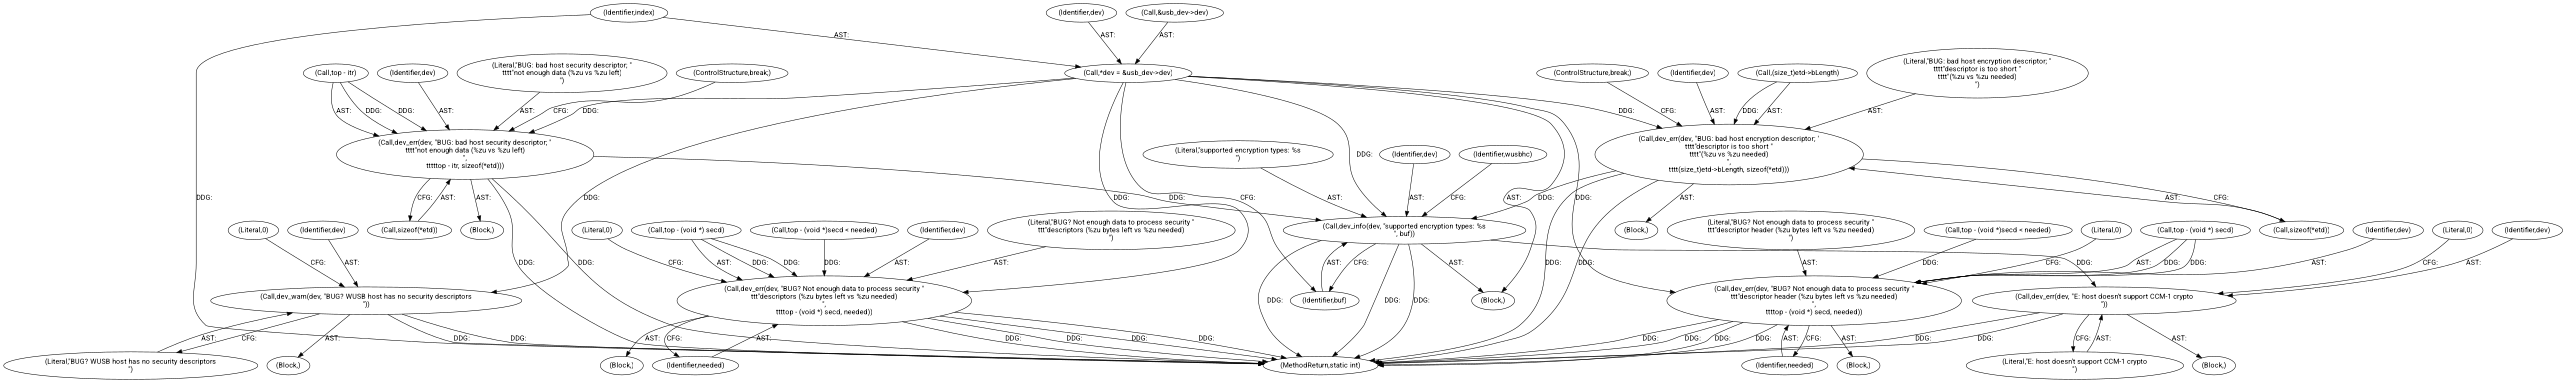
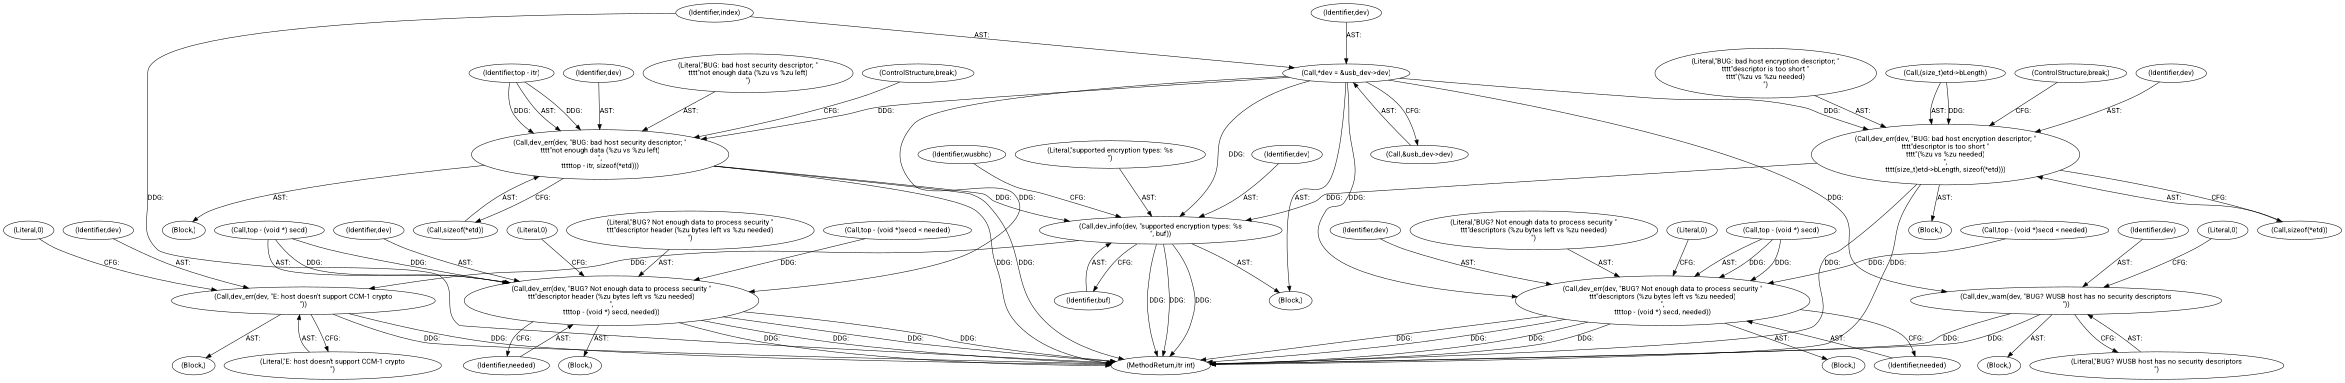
(336, 73) -> (512, 73)
(1192, 195) -> (1399, 105)
(1321, 366) -> (1161, 366)
